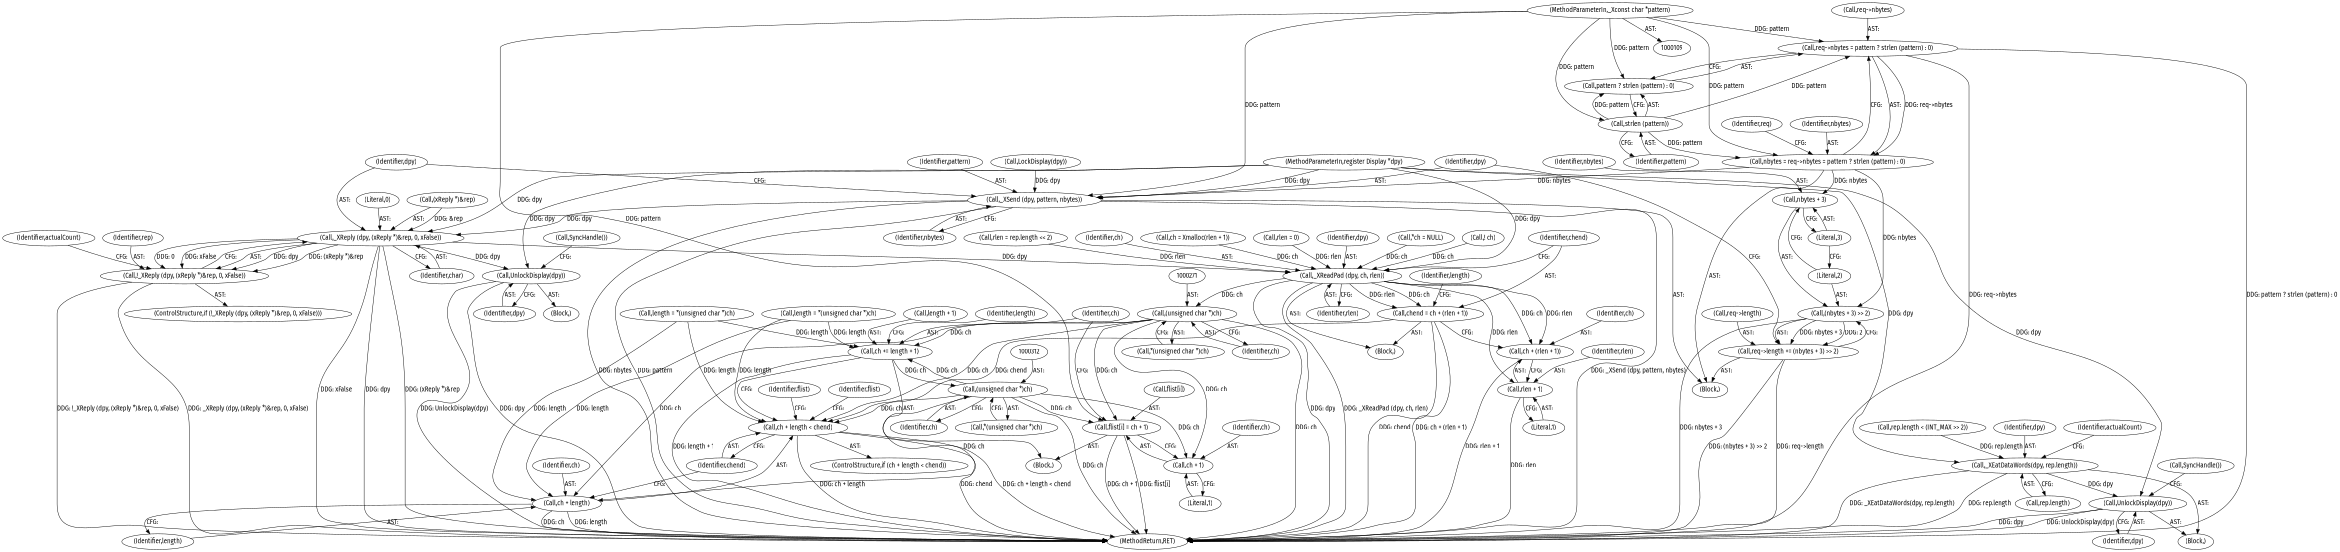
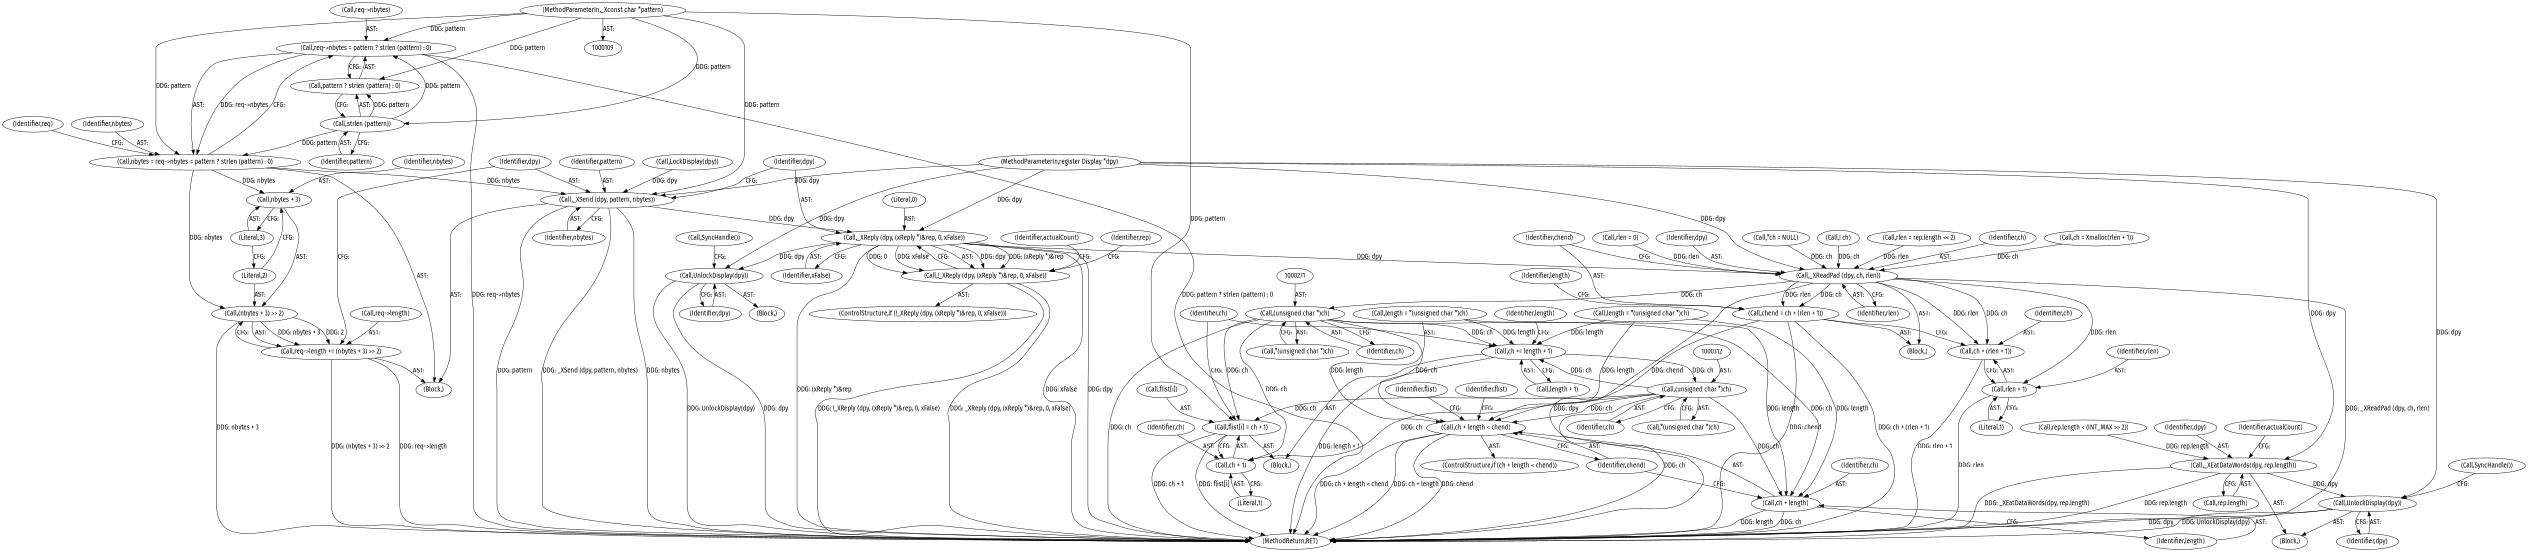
(447, 200) -> none
(140, 257) -> (1115, 257)
(442, 276) -> (807, 276)
(773, 375) -> (1539, 369)
